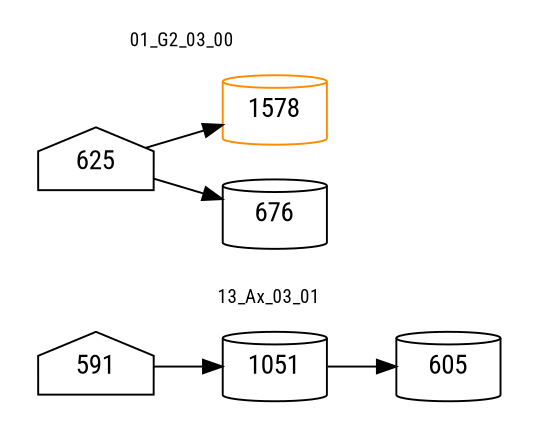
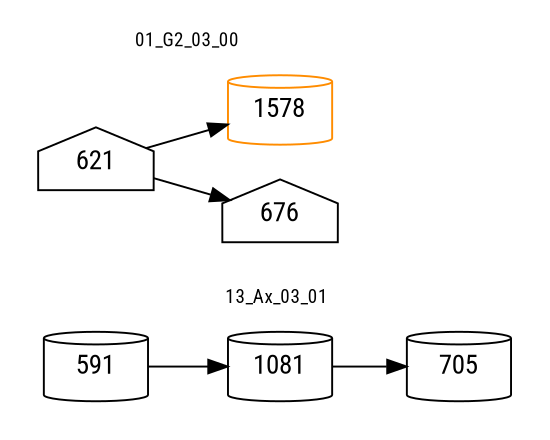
(96, 162) -> (96, 162)
(275, 214) -> (280, 214)
(96, 367) -> (96, 367)
(275, 367) -> (280, 367)
(448, 367) -> (459, 367)
